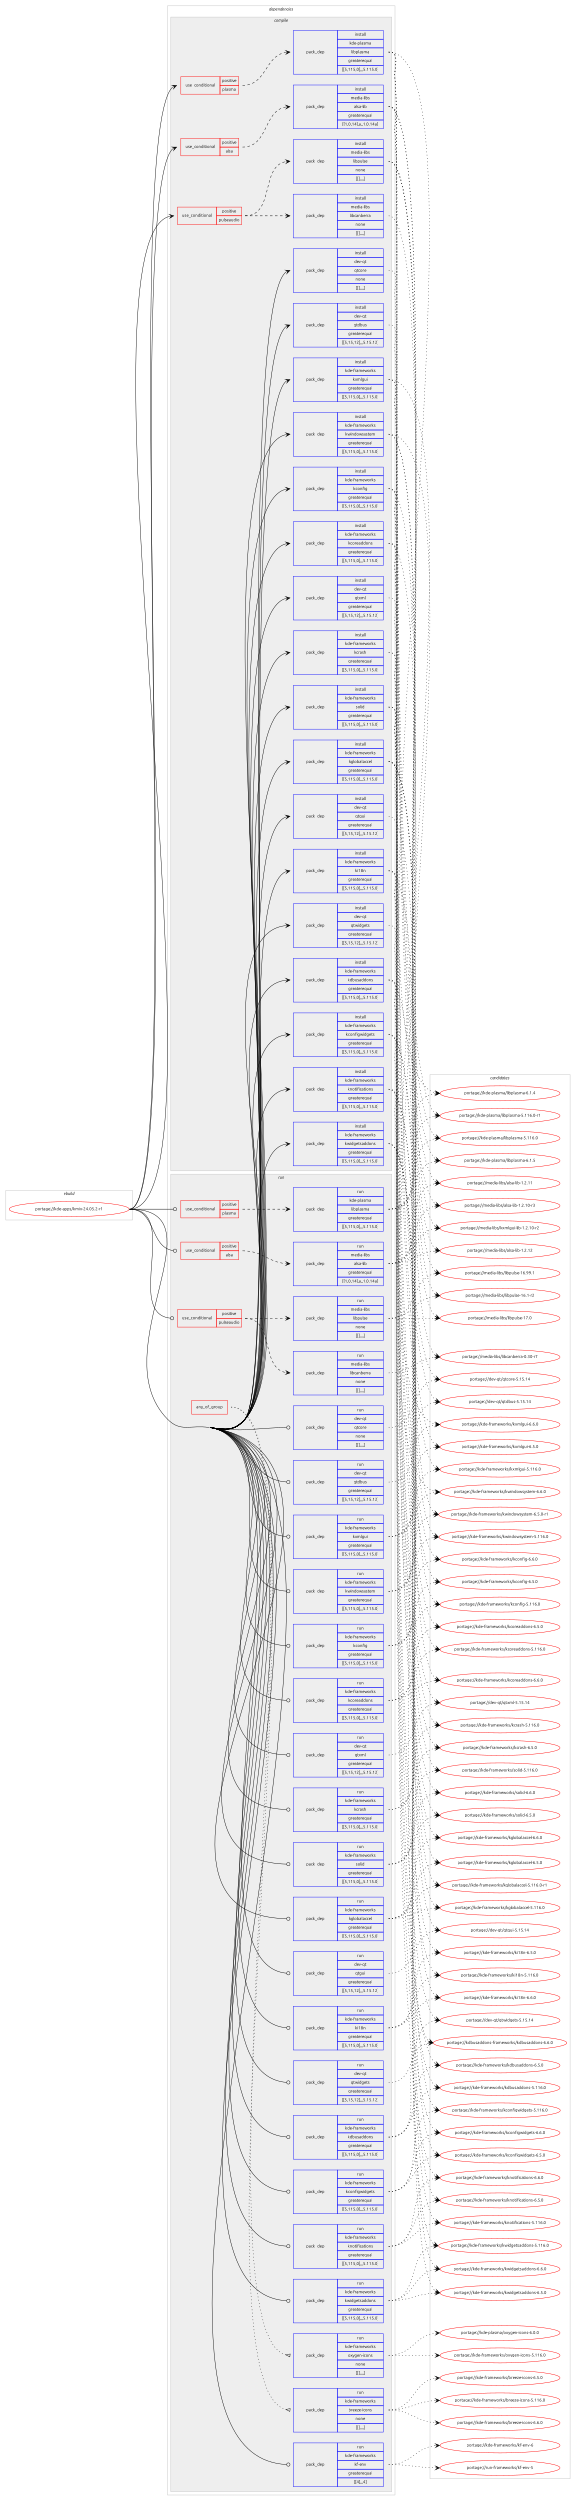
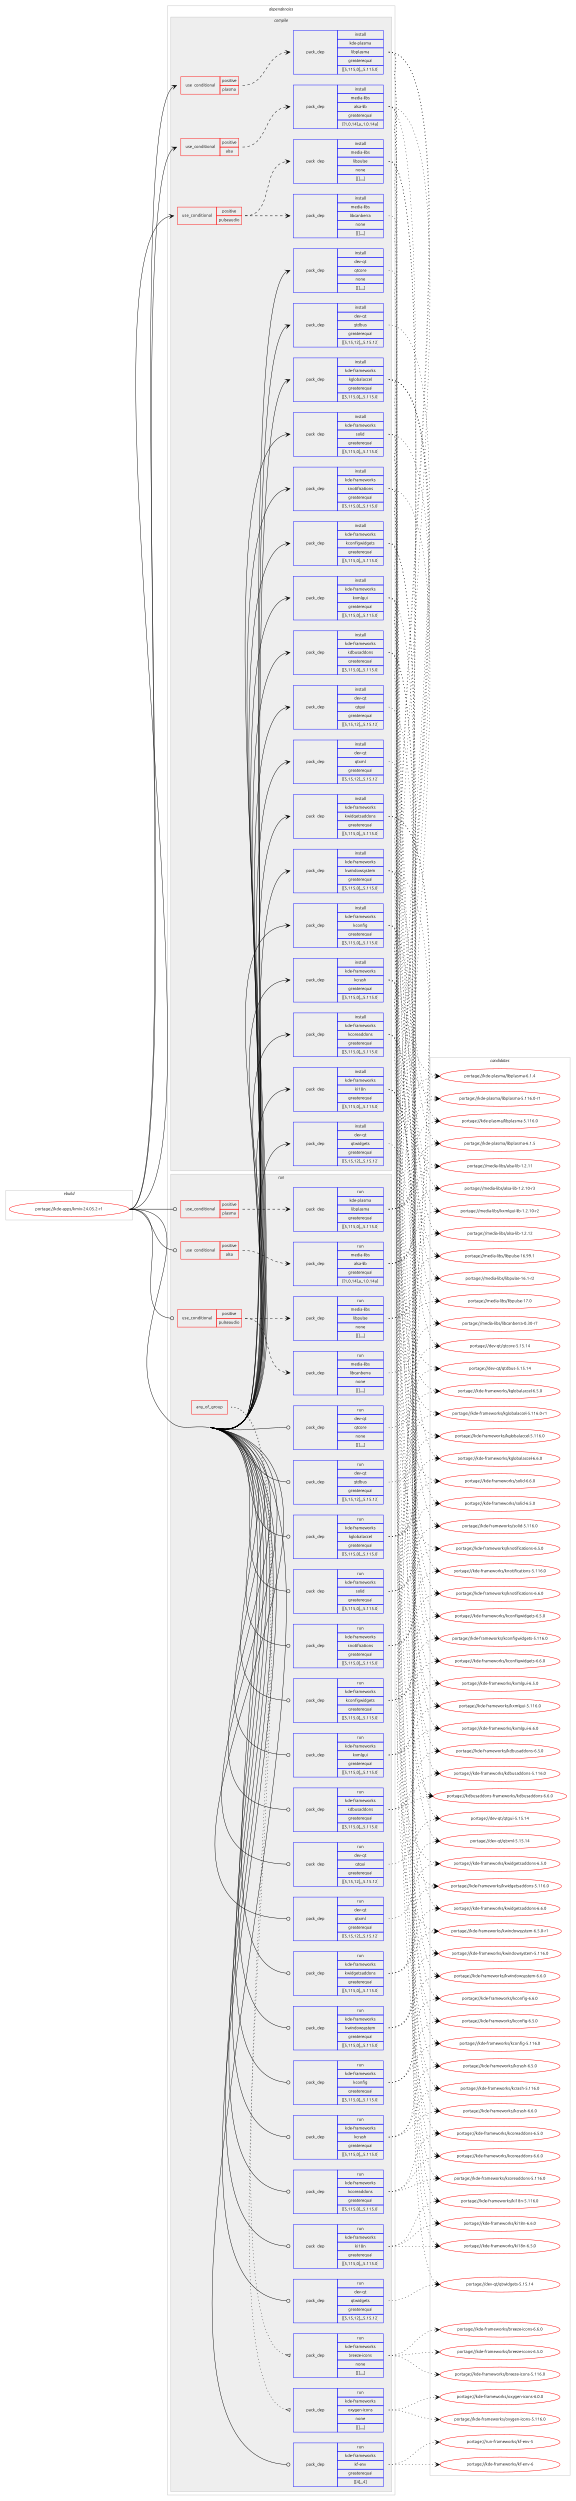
none -> (500, 2111)
(500, 2333) -> (500, 2397)
